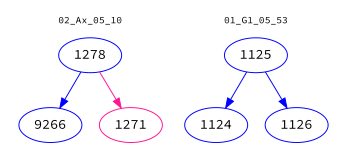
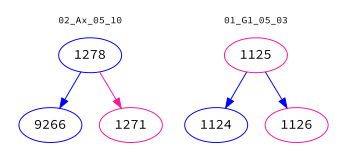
(256, 21) -> (256, 21)
(256, 55) -> (256, 55)
(297, 125) -> (297, 125)
